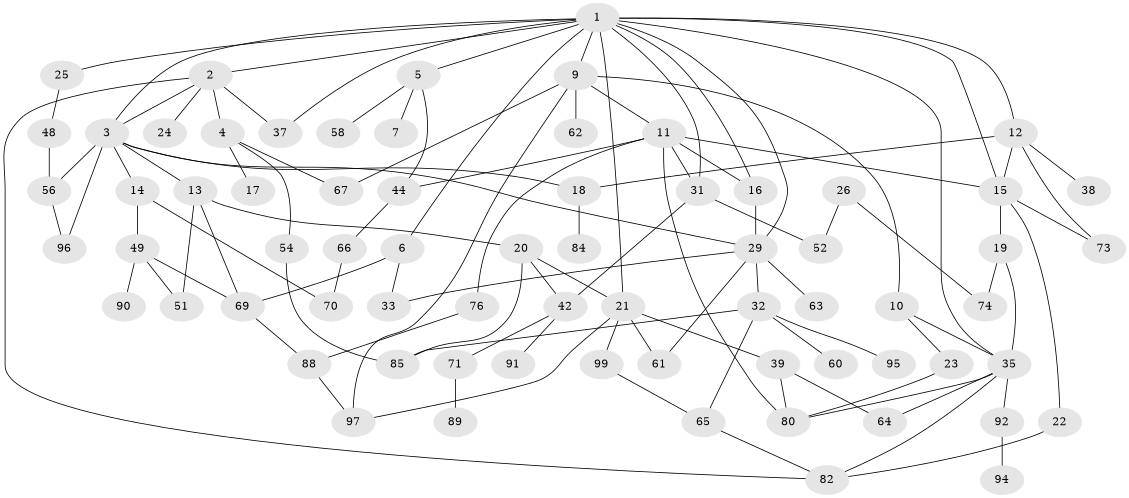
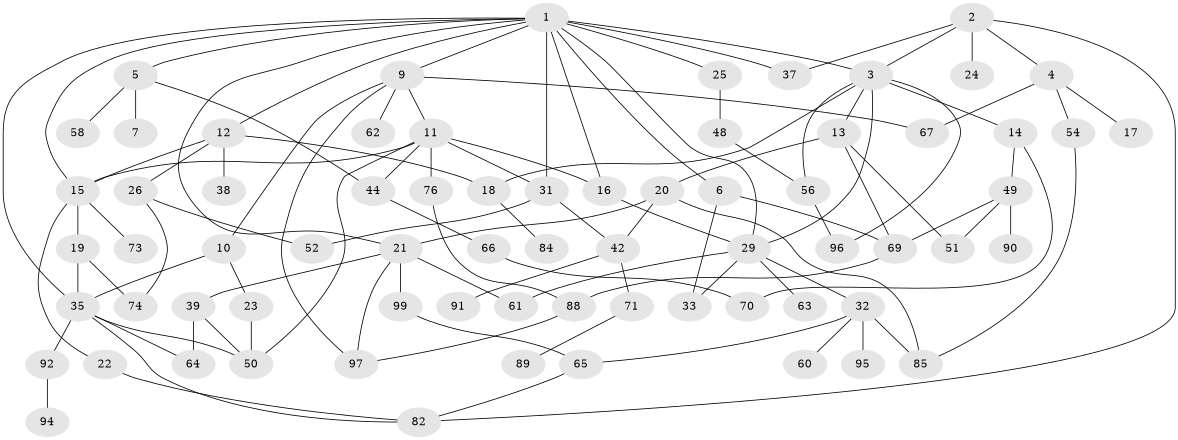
(404, 47) -> none
(1052, 195) -> (188, 157)
(789, 422) -> (251, 364)
